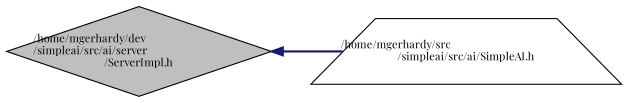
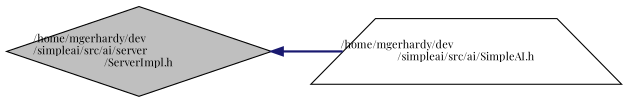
(466, 51) -> (466, 51)
